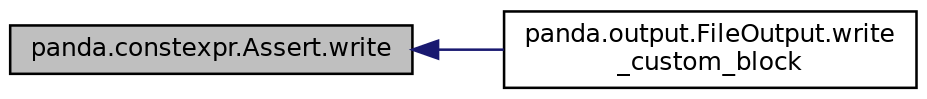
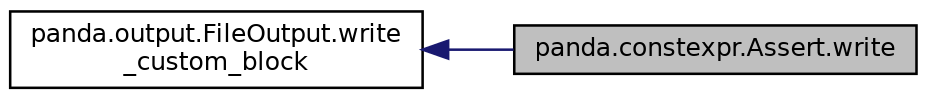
(471, 50) -> (481, 50)
